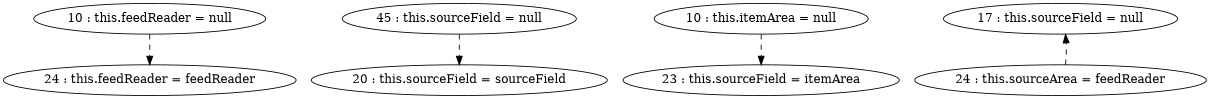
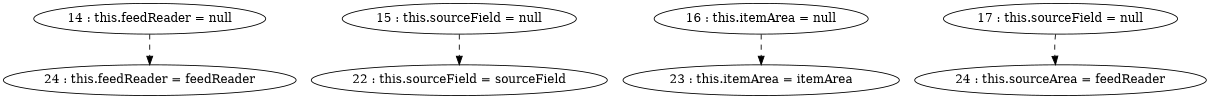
(150, 19) -> (150, 19)
(459, 19) -> (459, 19)
(761, 19) -> (761, 19)
(1066, 54) -> (1055, 45)
(459, 80) -> (459, 80)
(761, 80) -> (761, 80)
